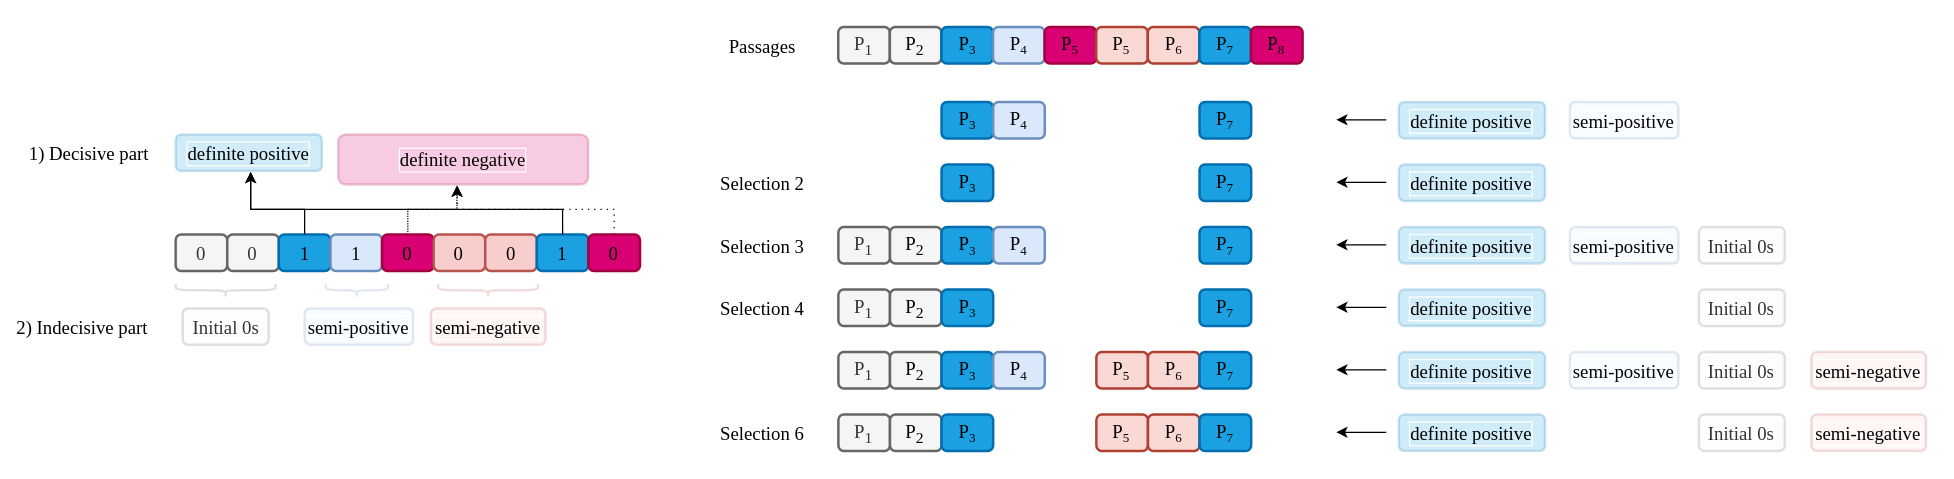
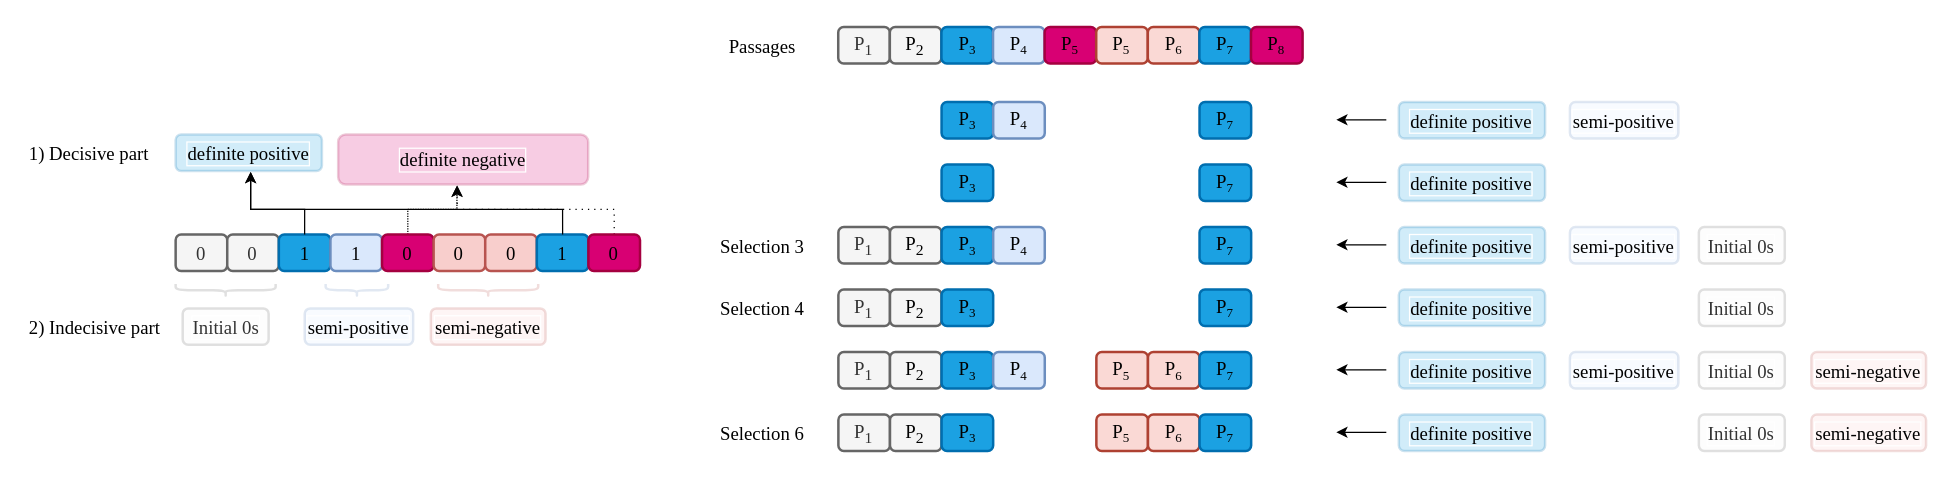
(762, 183) -> none
(87, 326) -> (100, 326)
